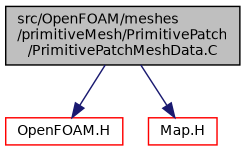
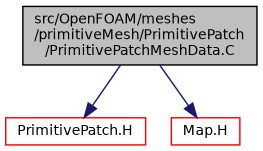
(64, 131) -> (76, 131)
